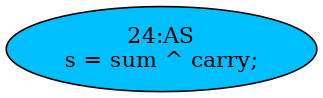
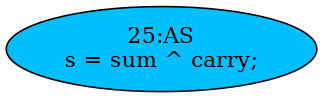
(162, 49) -> (162, 49)
